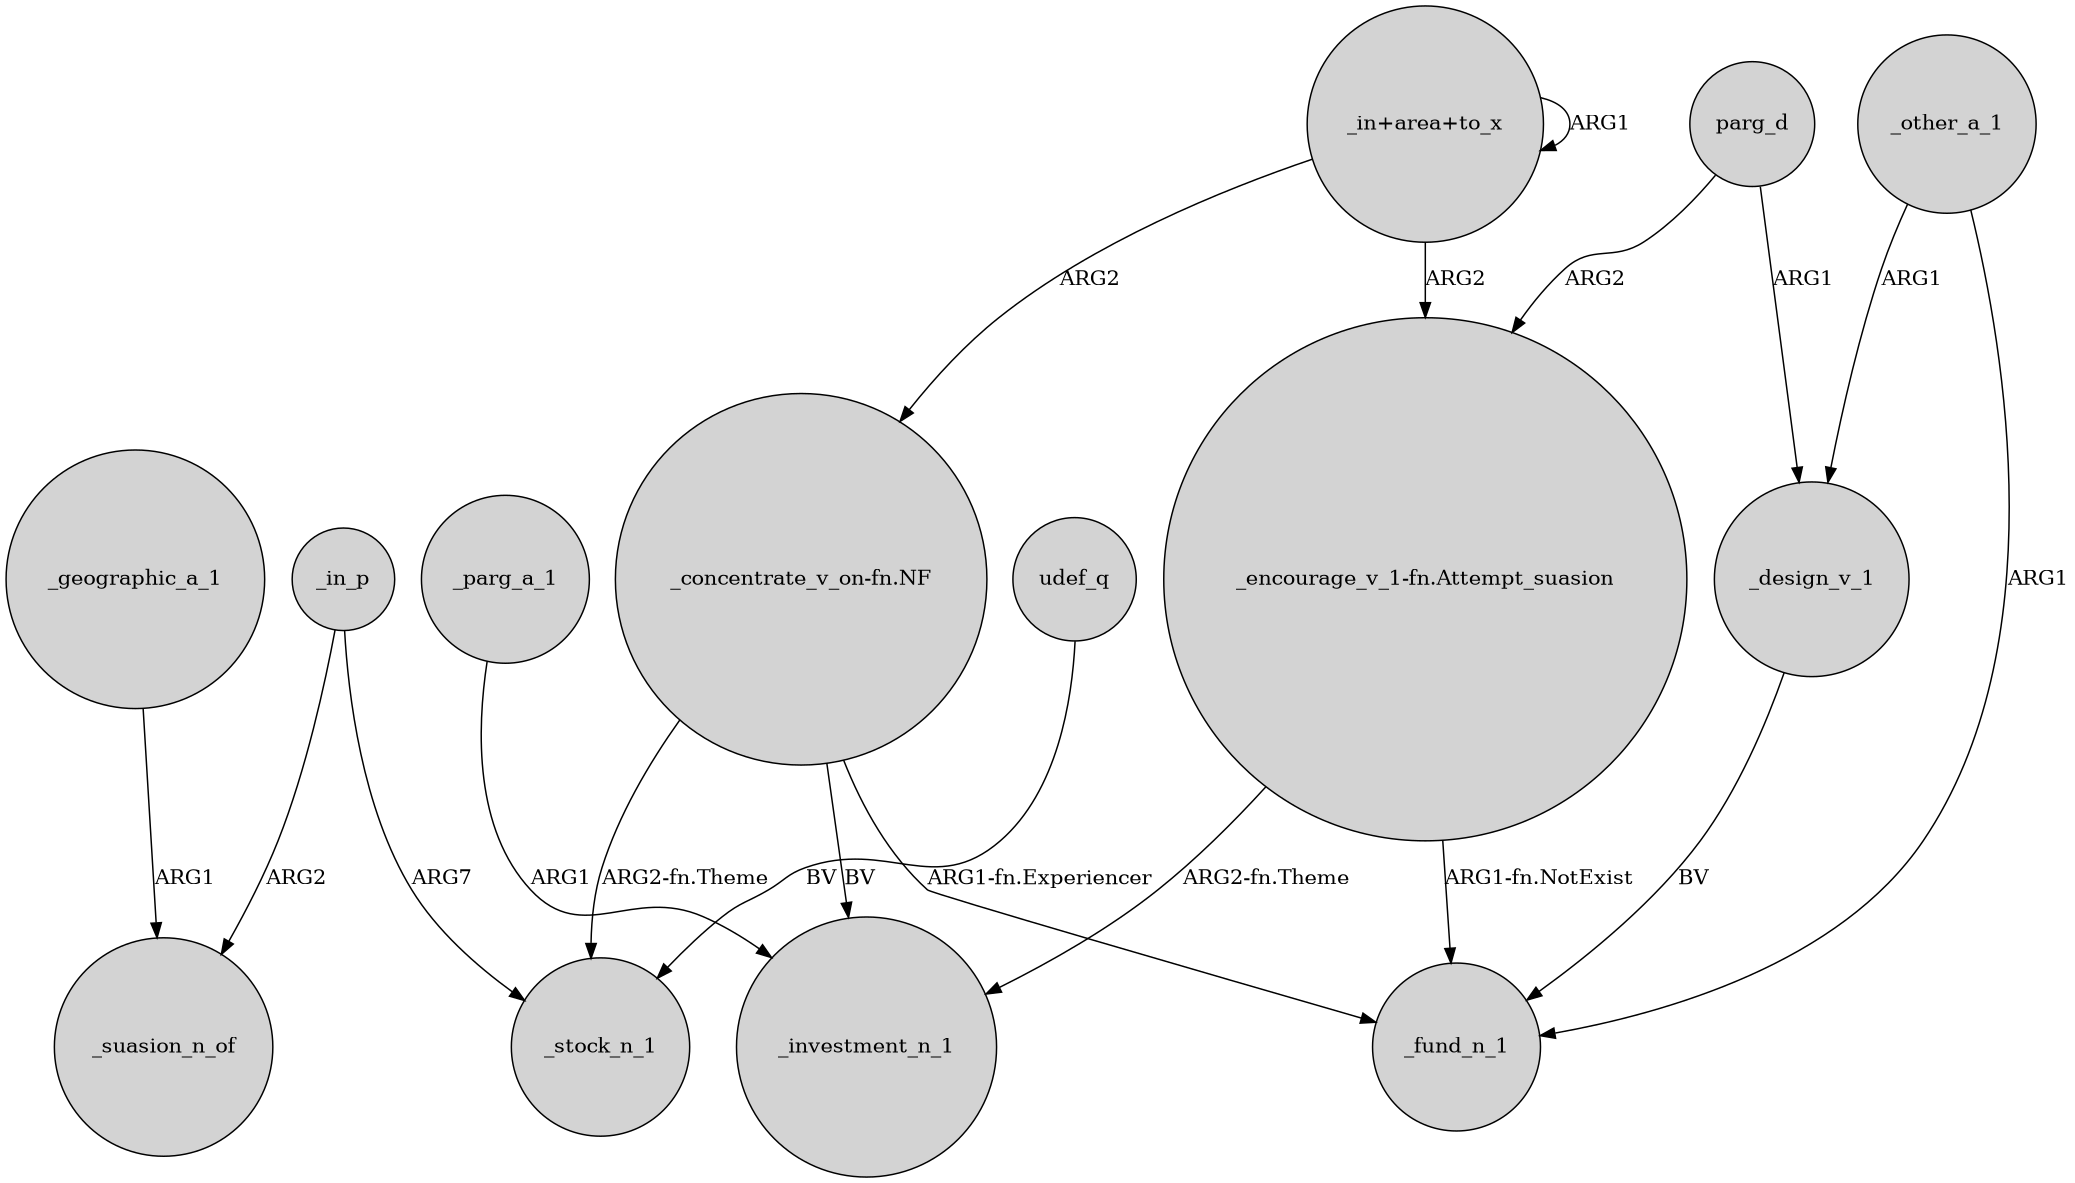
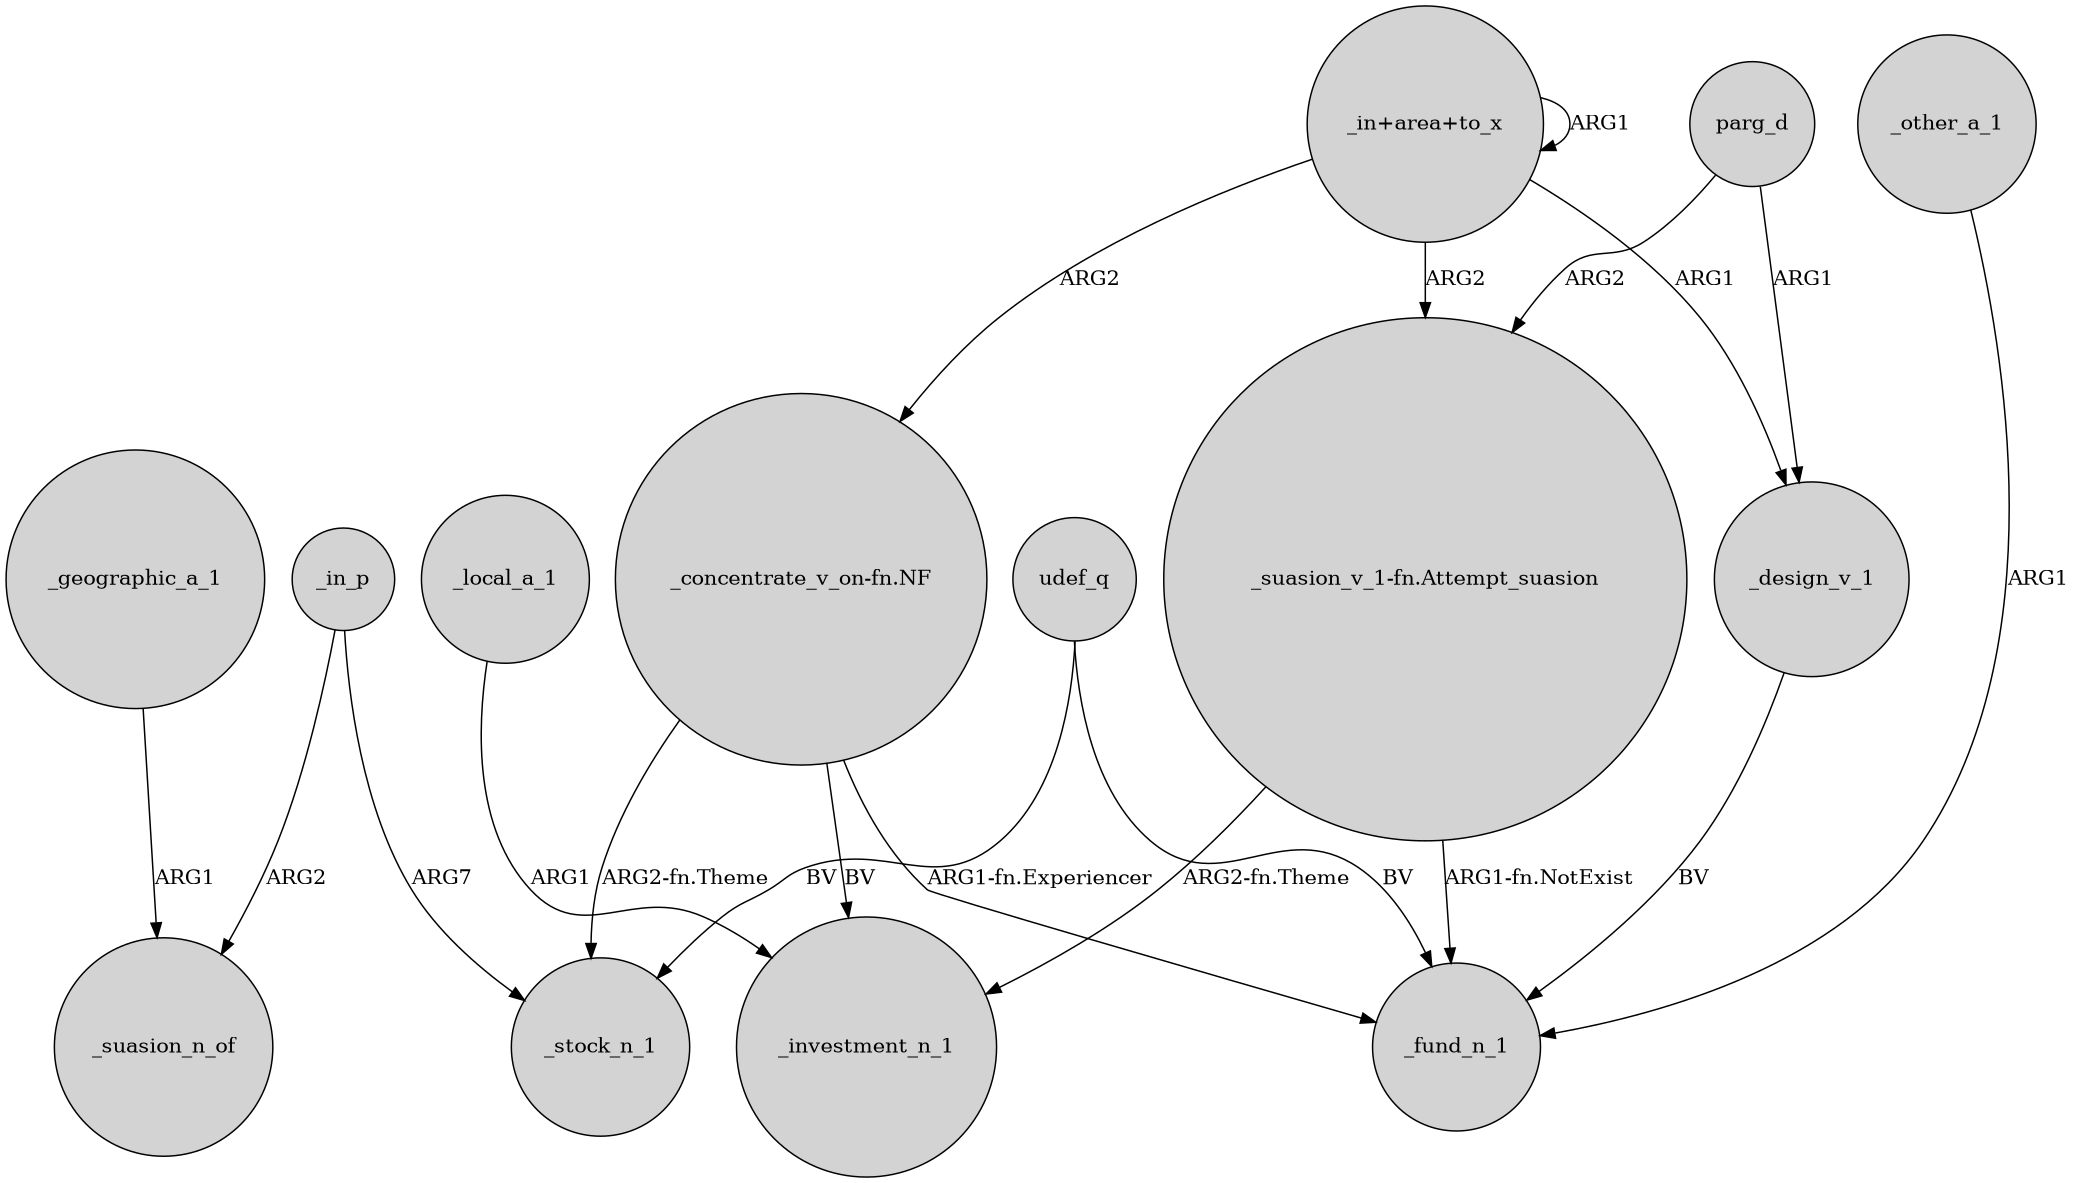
(1862, 334) -> (1685, 300)
(505, 579) -> (505, 579)
(1425, 579) -> (1425, 579)
none -> (1213, 863)
